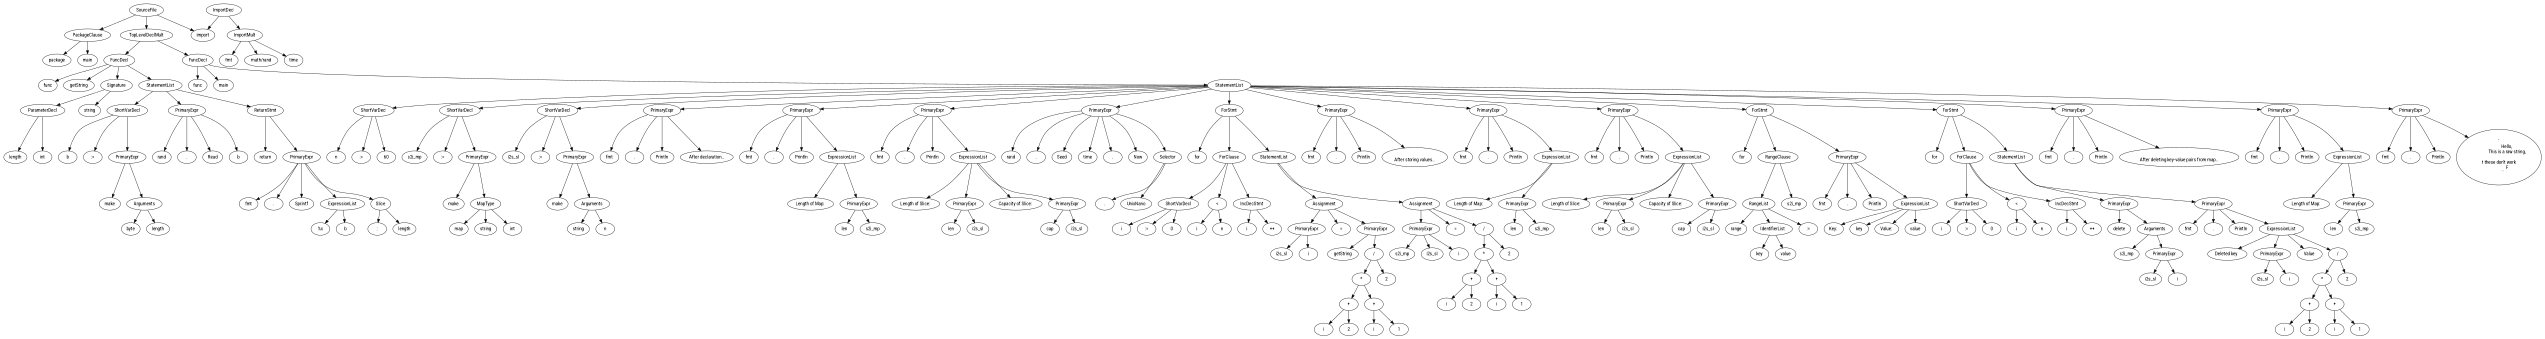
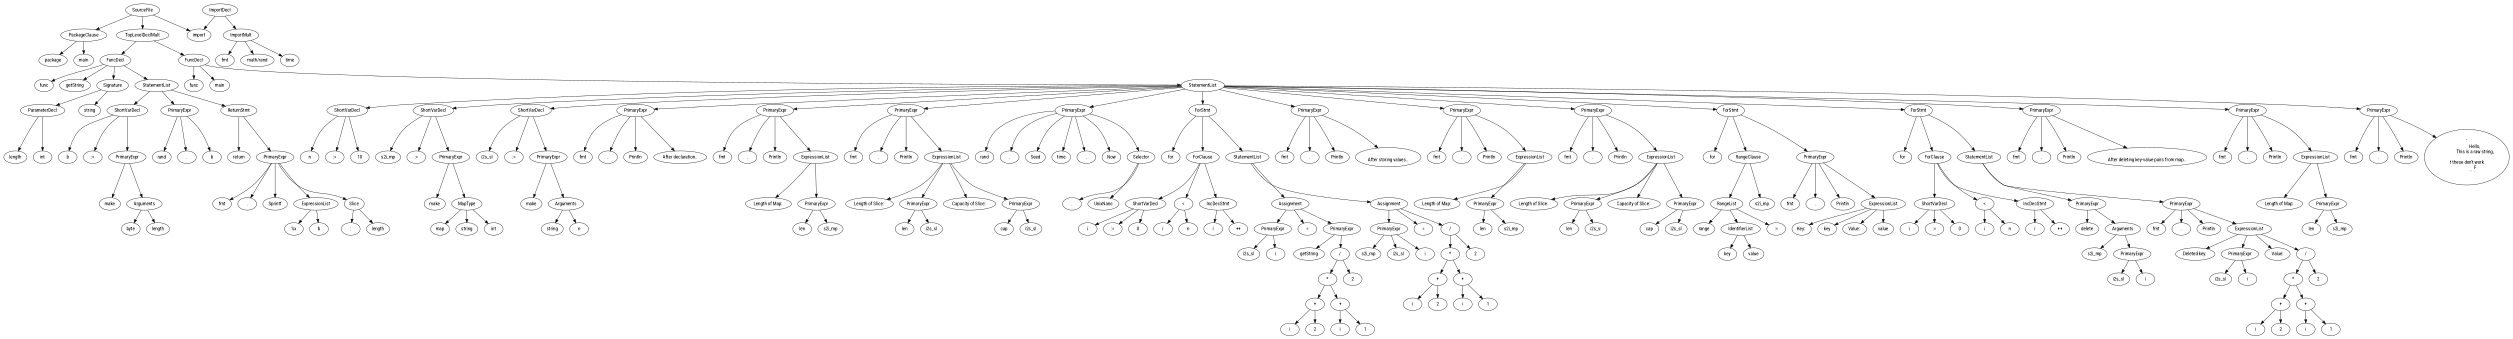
(213, 157) -> none
(386, 157) -> (360, 157)
